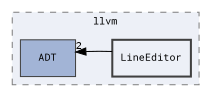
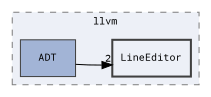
(99, 51) -> (89, 65)
